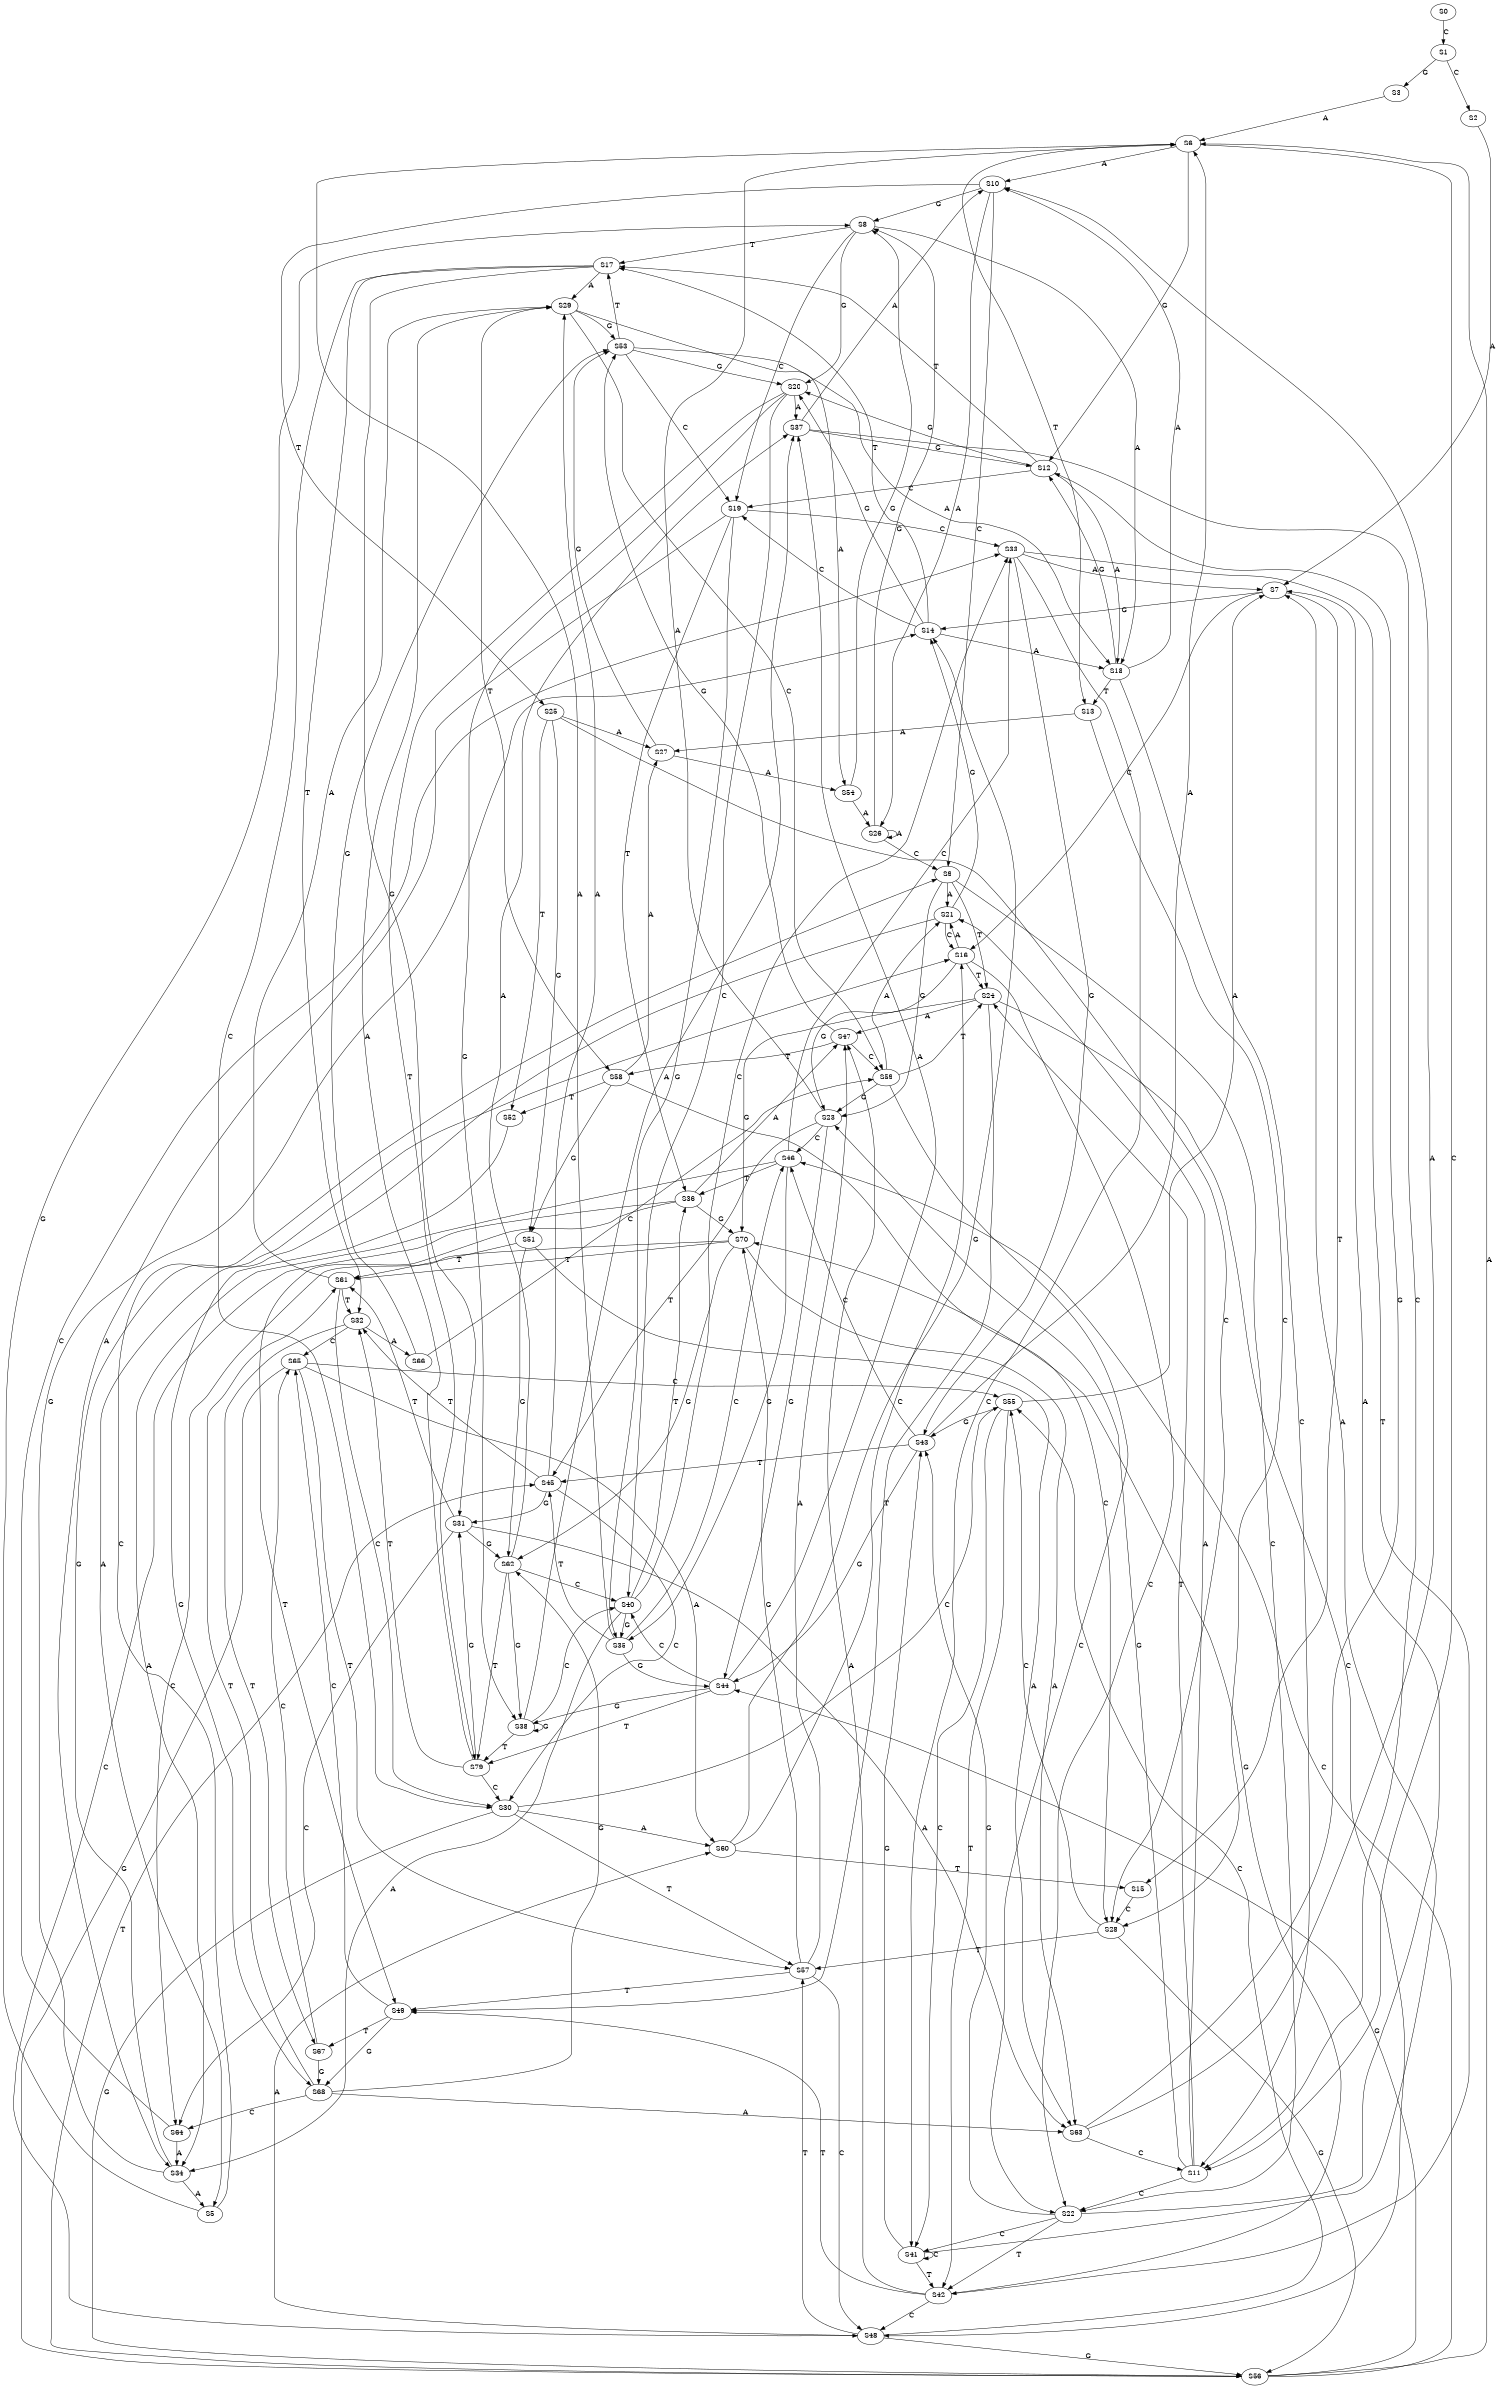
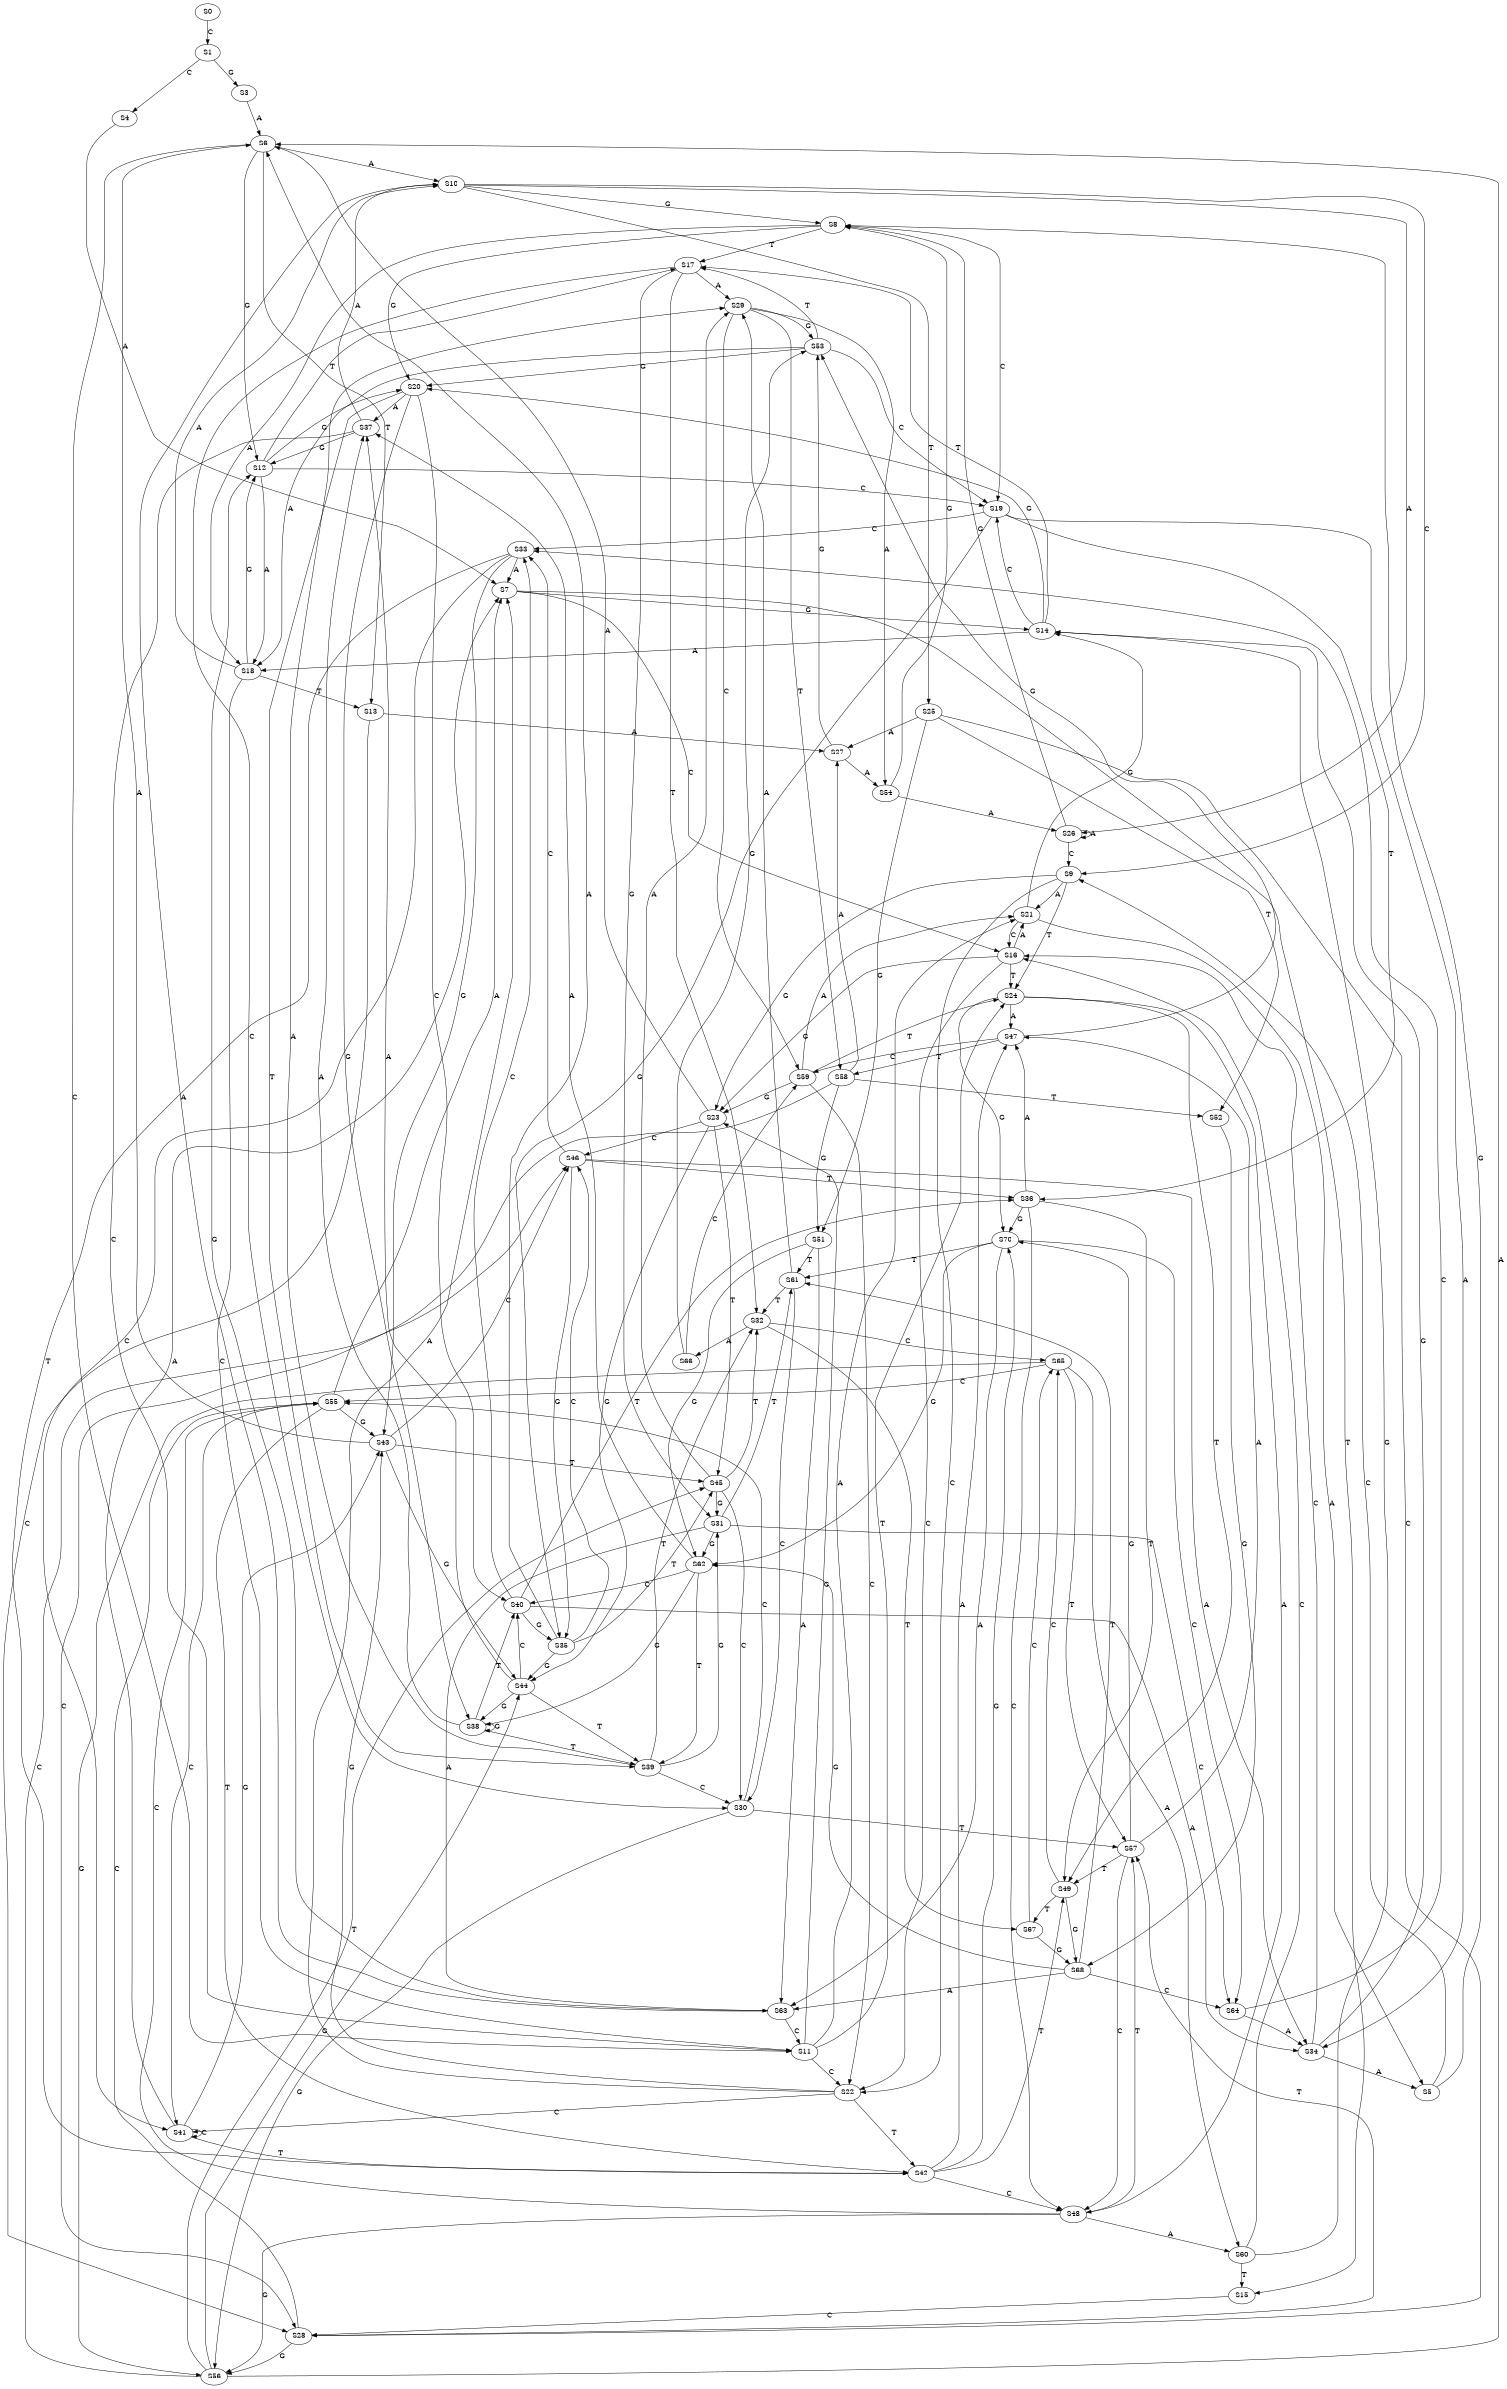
(1473, 119) -> (125, 119)
(79, 1565) -> (1316, 1504)
(567, 1666) -> (498, 1666)
(1348, 1666) -> (1284, 1605)
(476, 1768) -> (648, 1768)
(612, 1826) -> none
